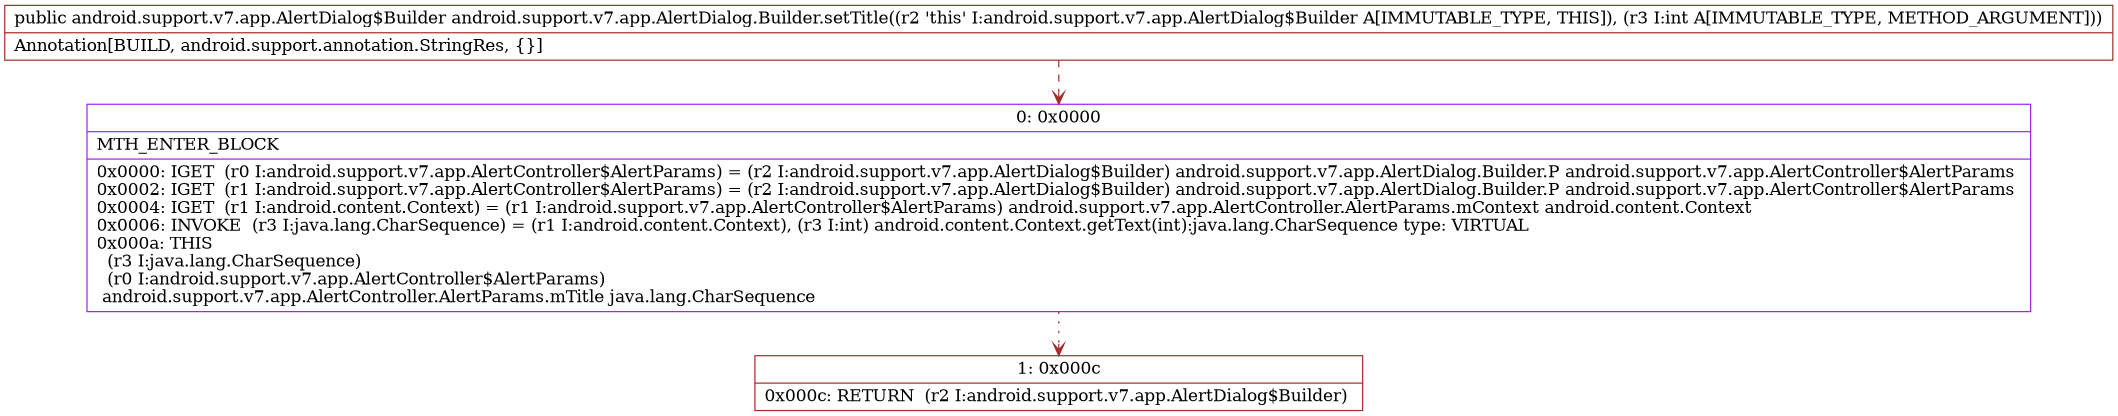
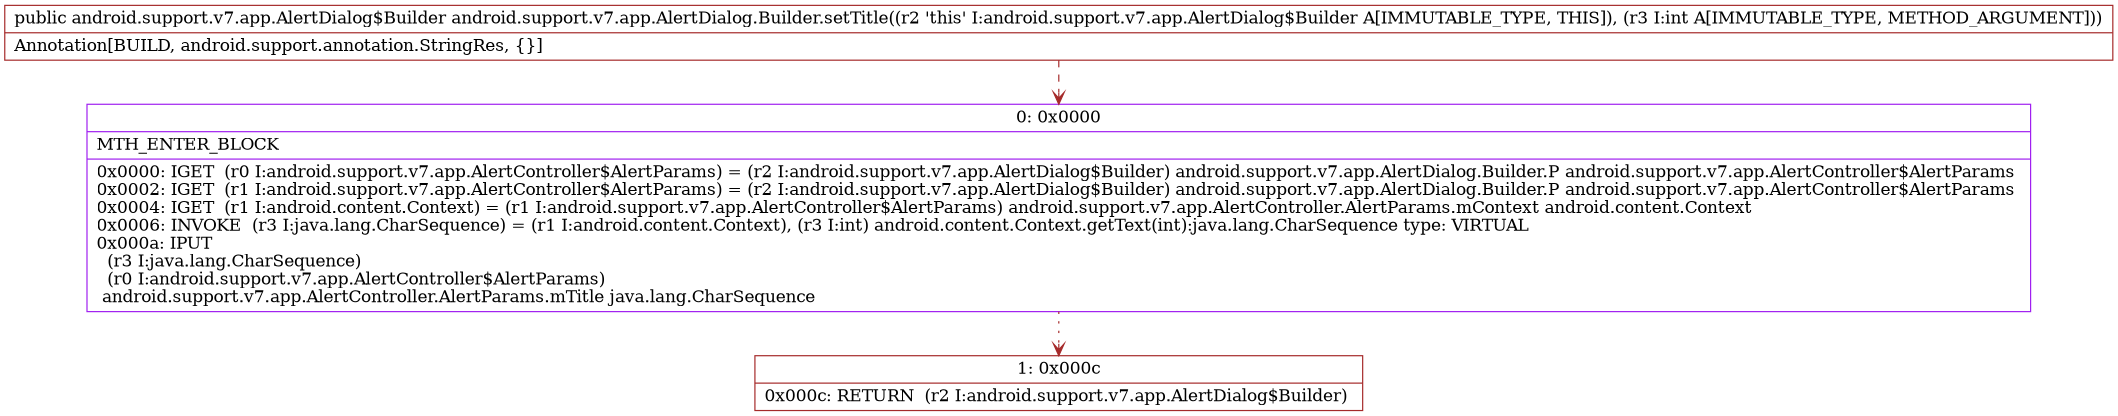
(160, 244) -> (160, 244)
